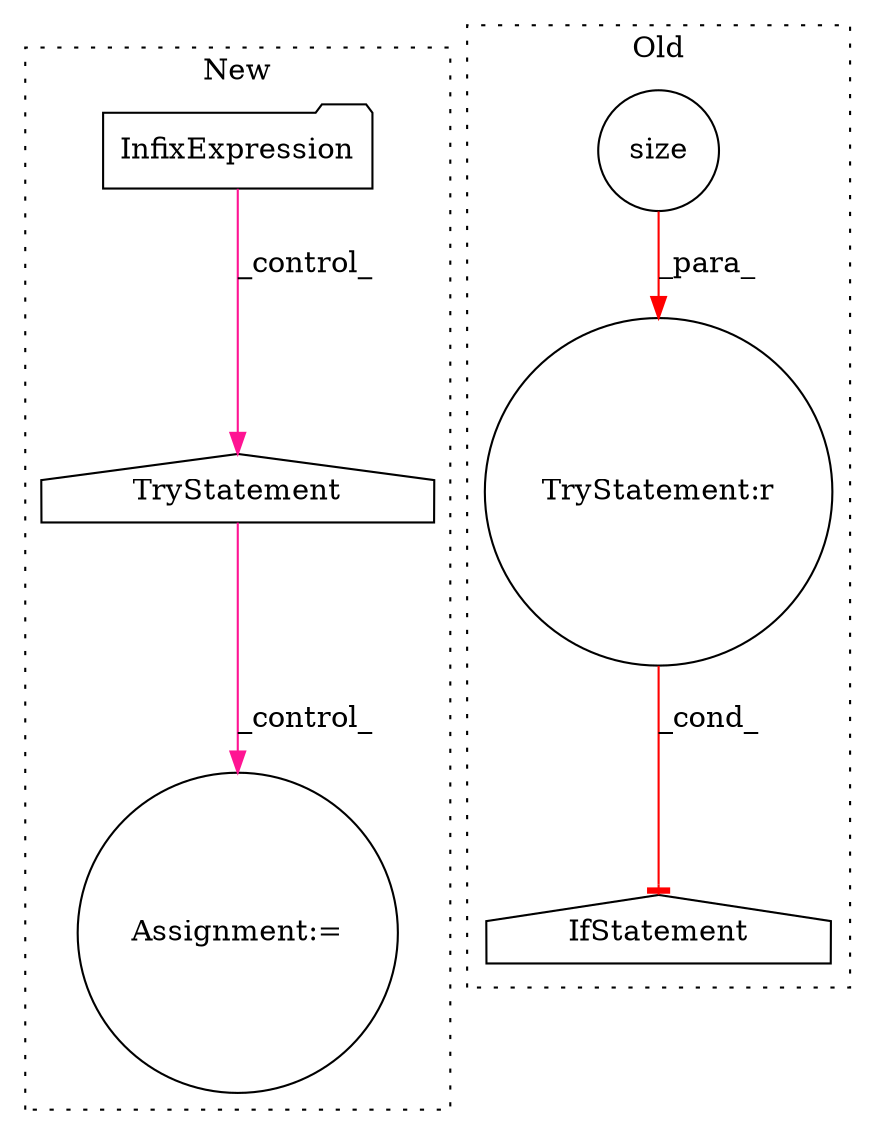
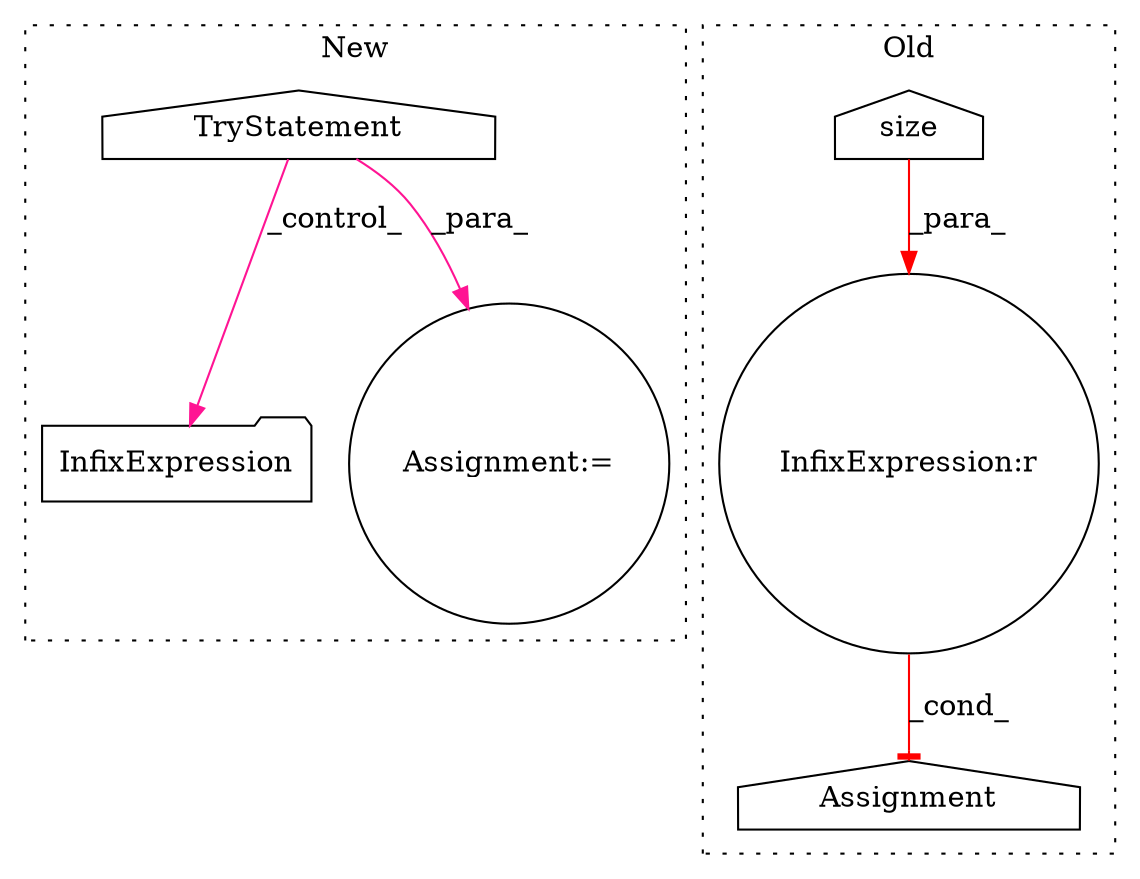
(659, 151) -> (909, 128)
(238, 311) -> (243, 282)
(659, 492) -> (909, 464)
(305, 719) -> (480, 220)
(659, 933) -> (909, 799)
